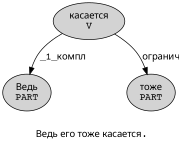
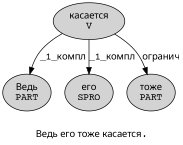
none -> (89, 93)
